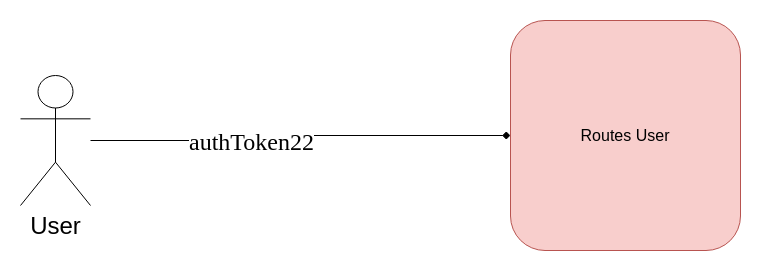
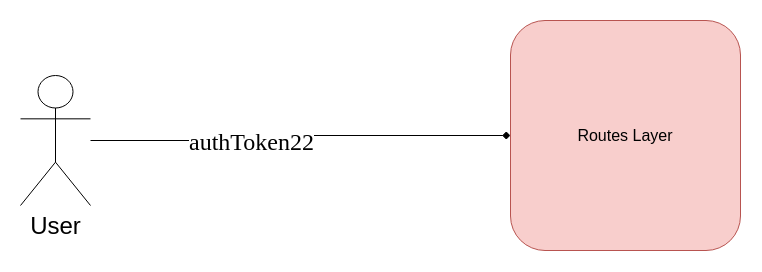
(626, 136) -> (626, 136)
